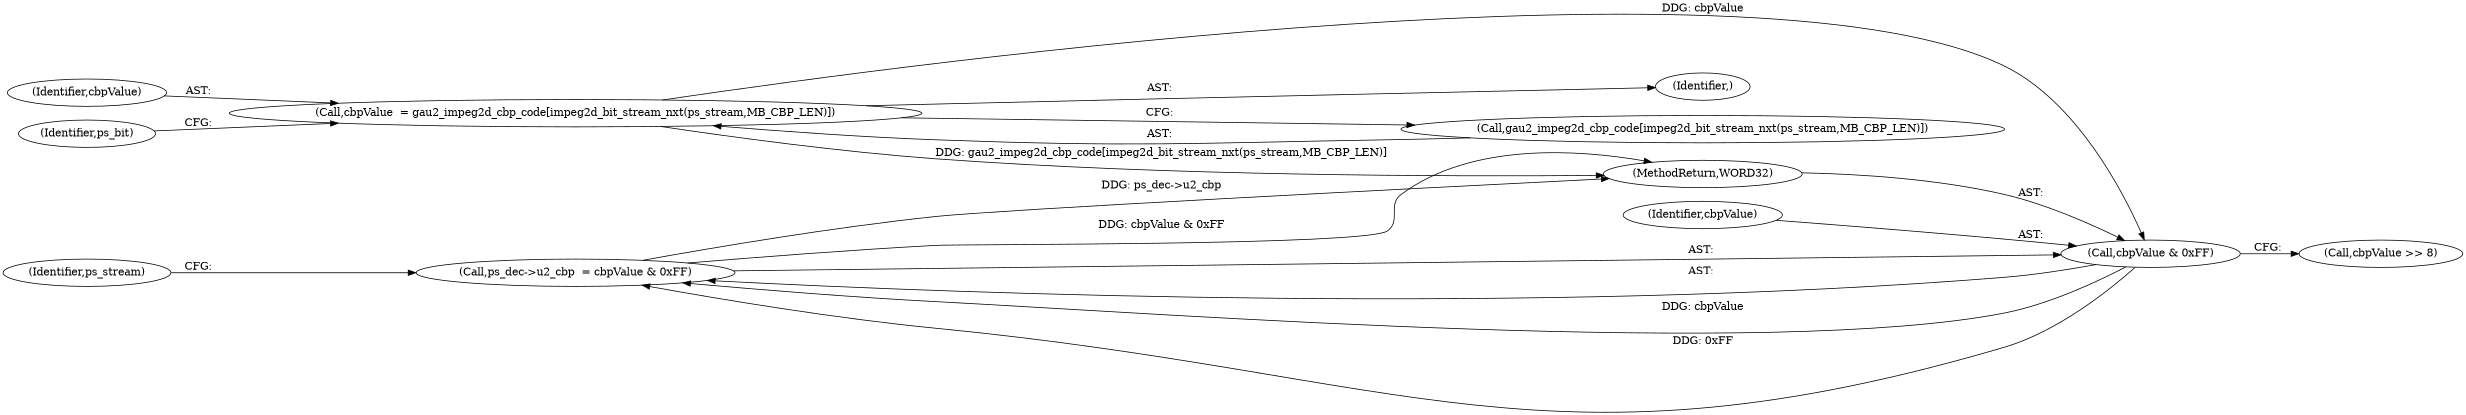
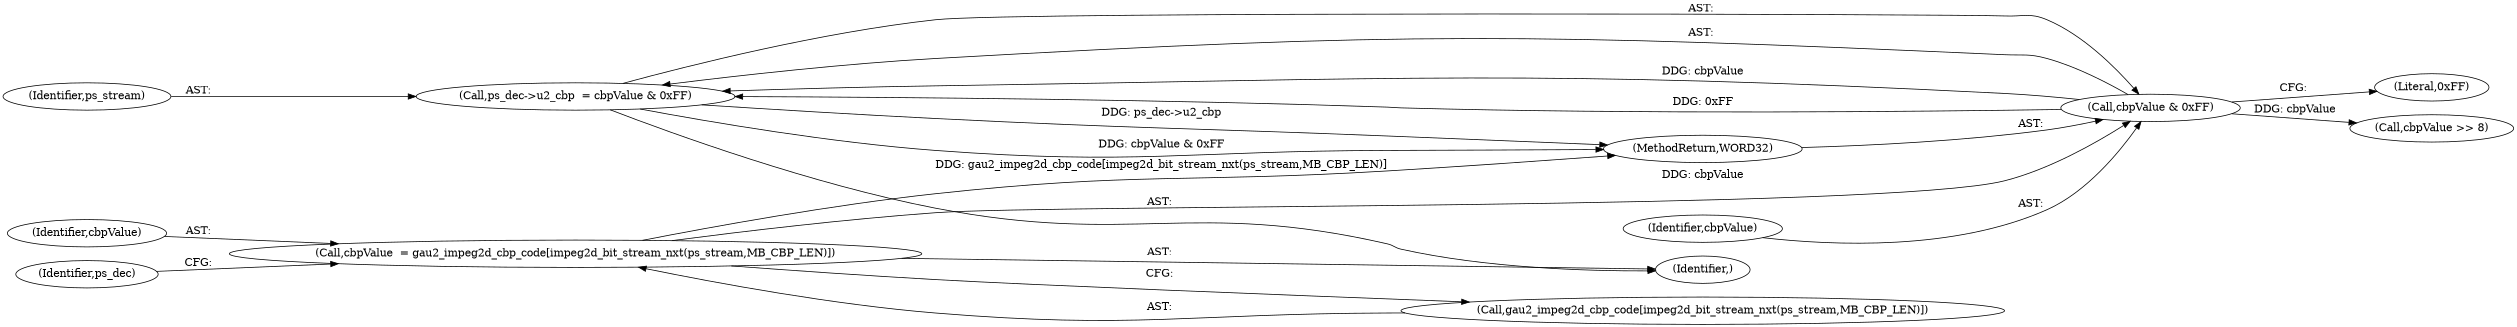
none -> (2432, 87)
(87, 134) -> (87, 274)
none -> (1123, 224)
(2270, 248) -> (2295, 110)
(200, 267) -> (200, 91)
